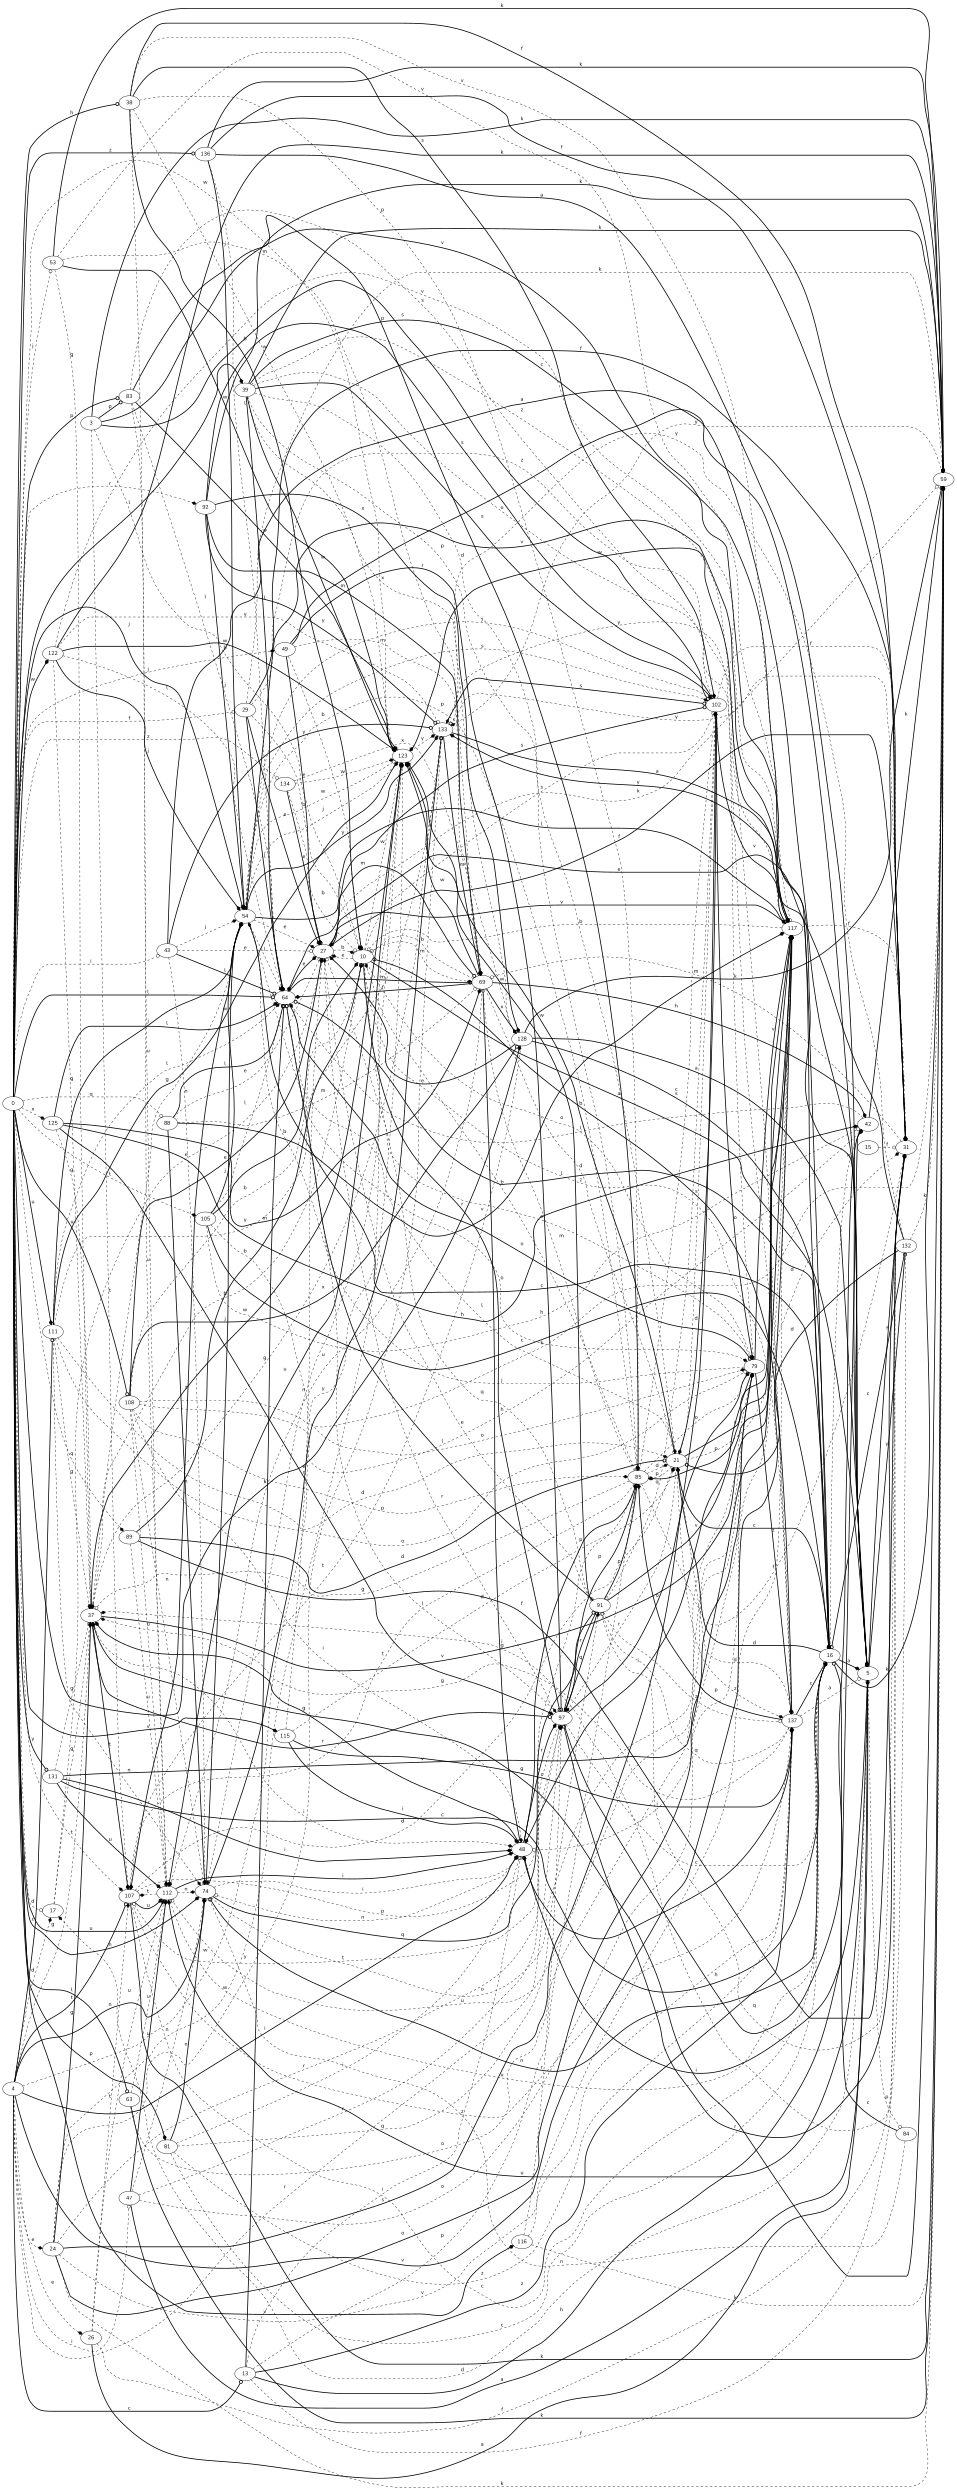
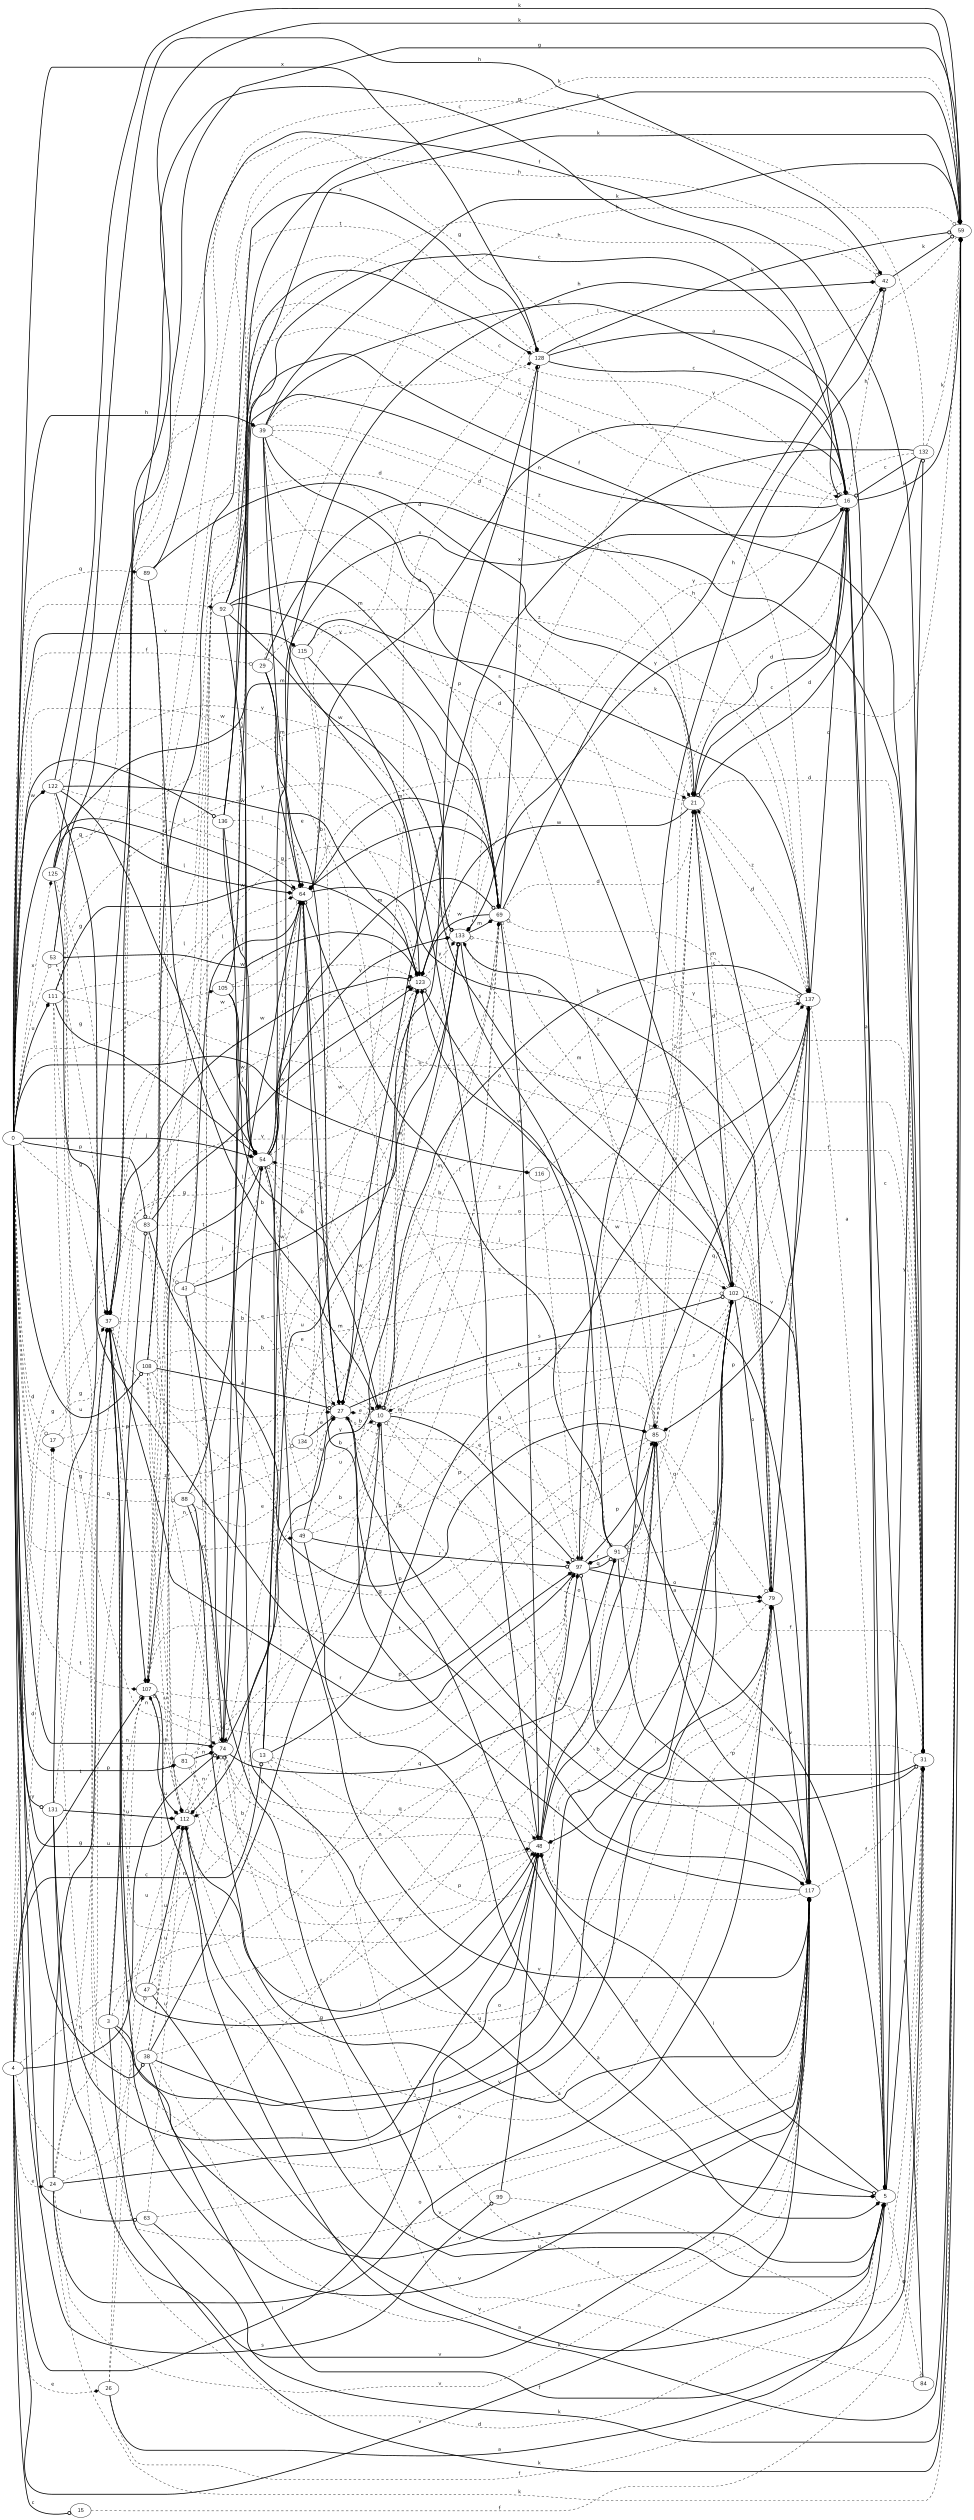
(129, 503) -> (147, 413)
(72, 1133) -> (97, 1037)
(940, 1595) -> none
(43, 1712) -> (16, 2311)
(924, 1946) -> (182, 259)
none -> (500, 2197)
